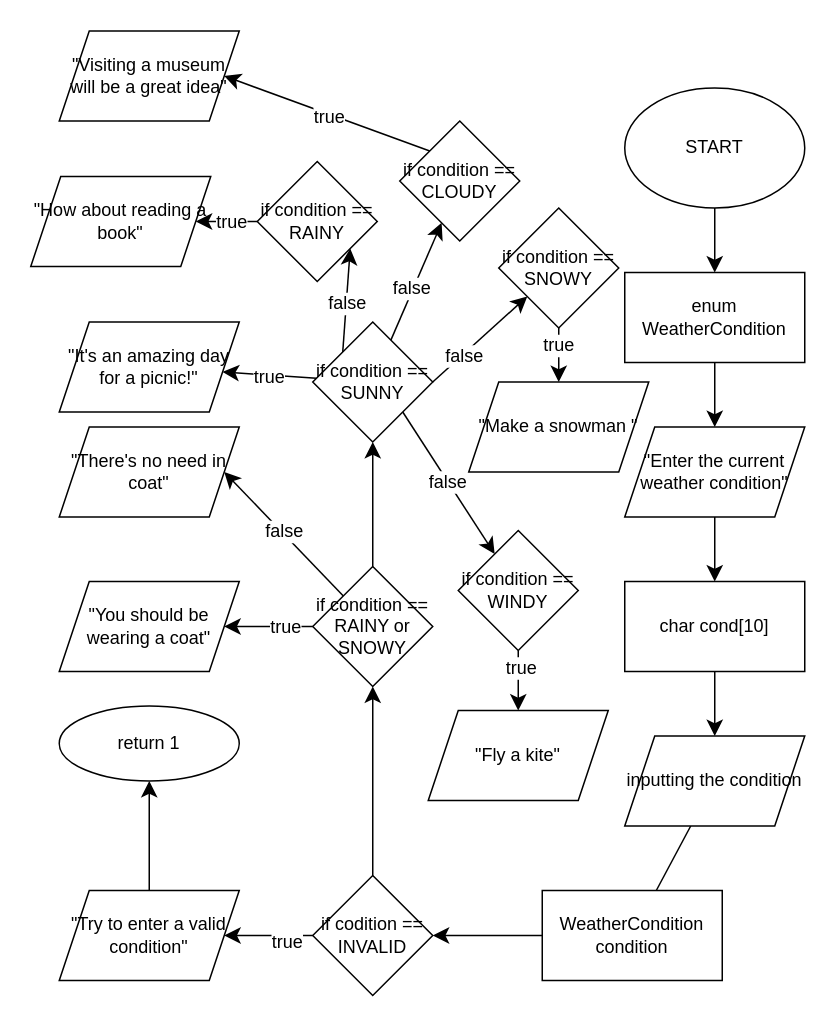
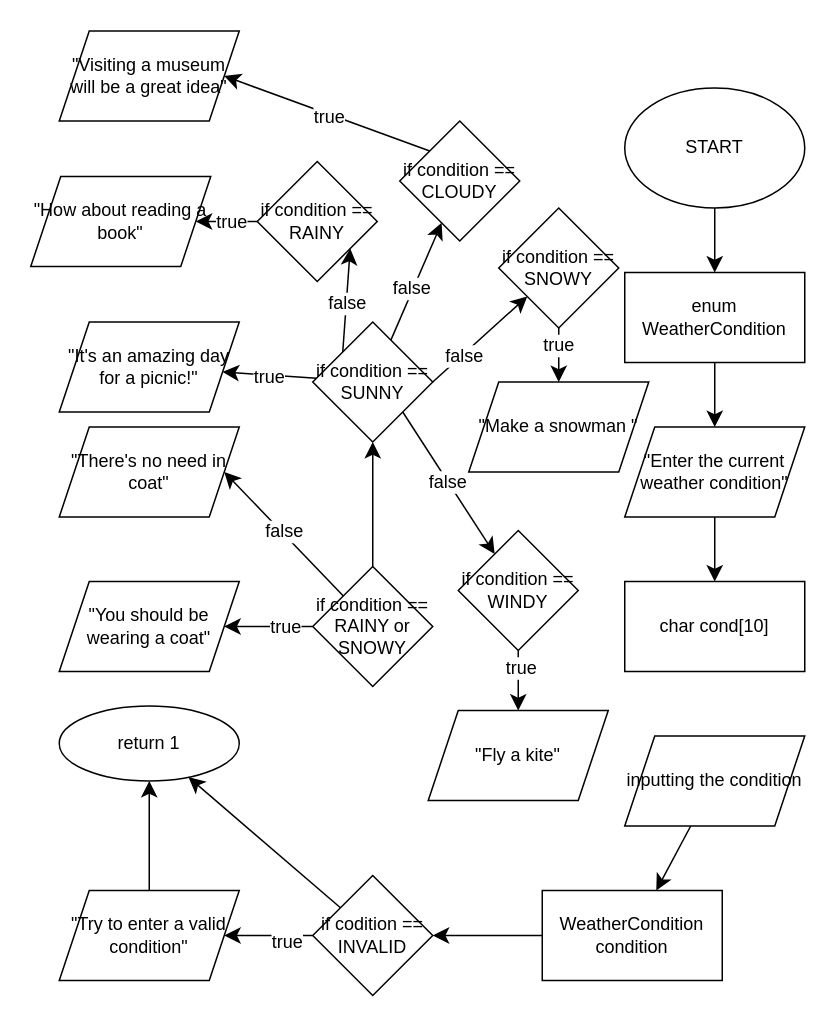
(715, 698) -> none
(373, 785) -> (268, 845)
(660, 884) -> (663, 878)
